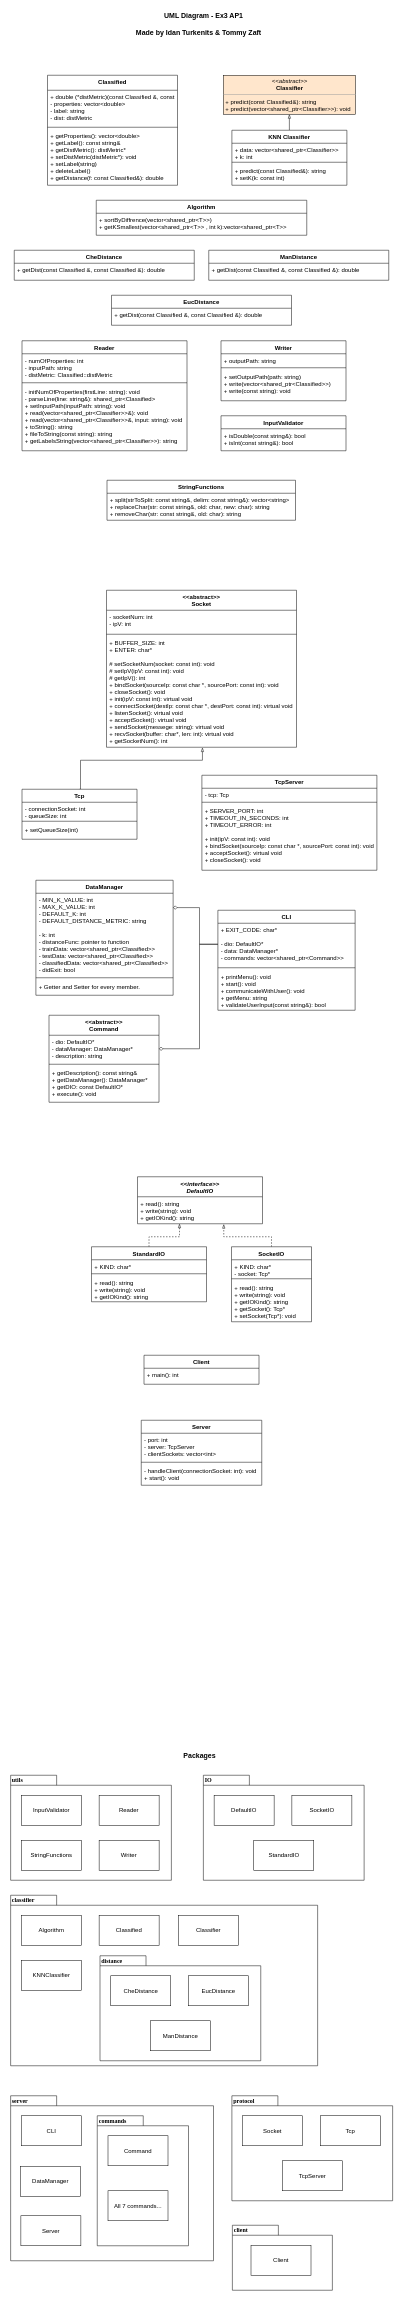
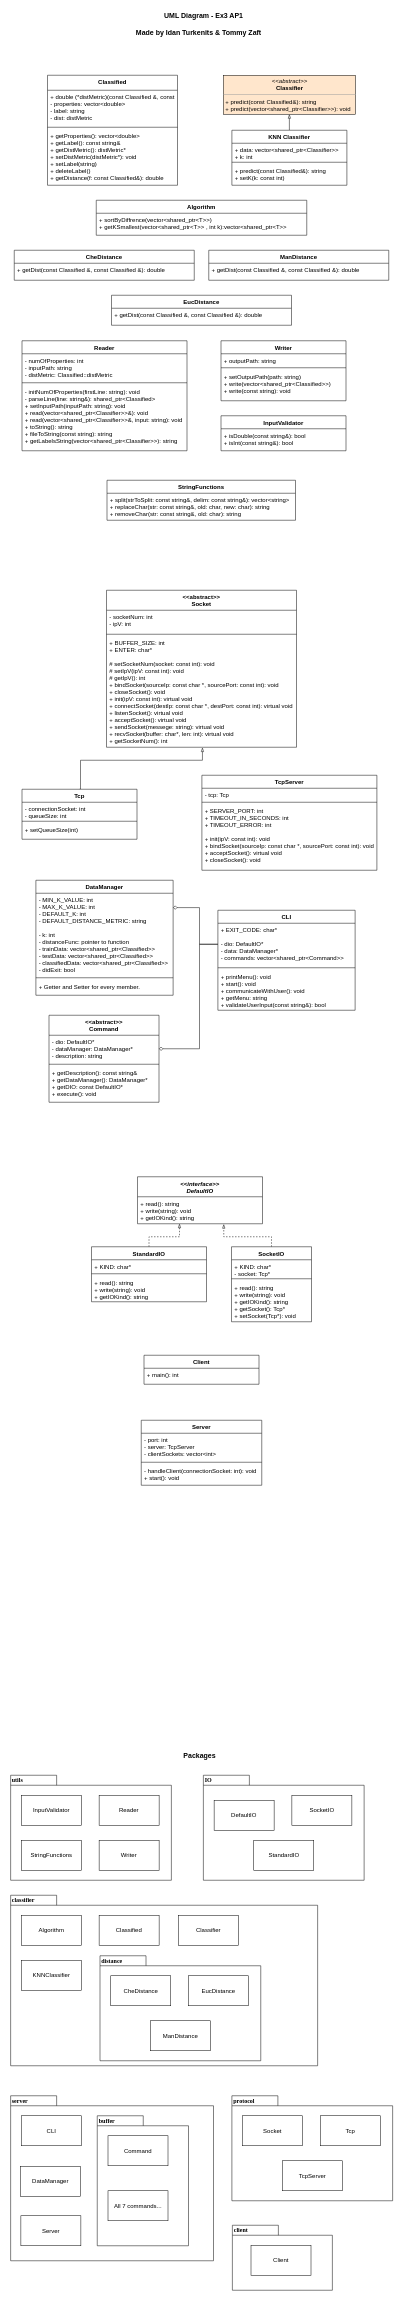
(244, 1810) -> (244, 1815)
(110, 2120) -> (107, 2120)
